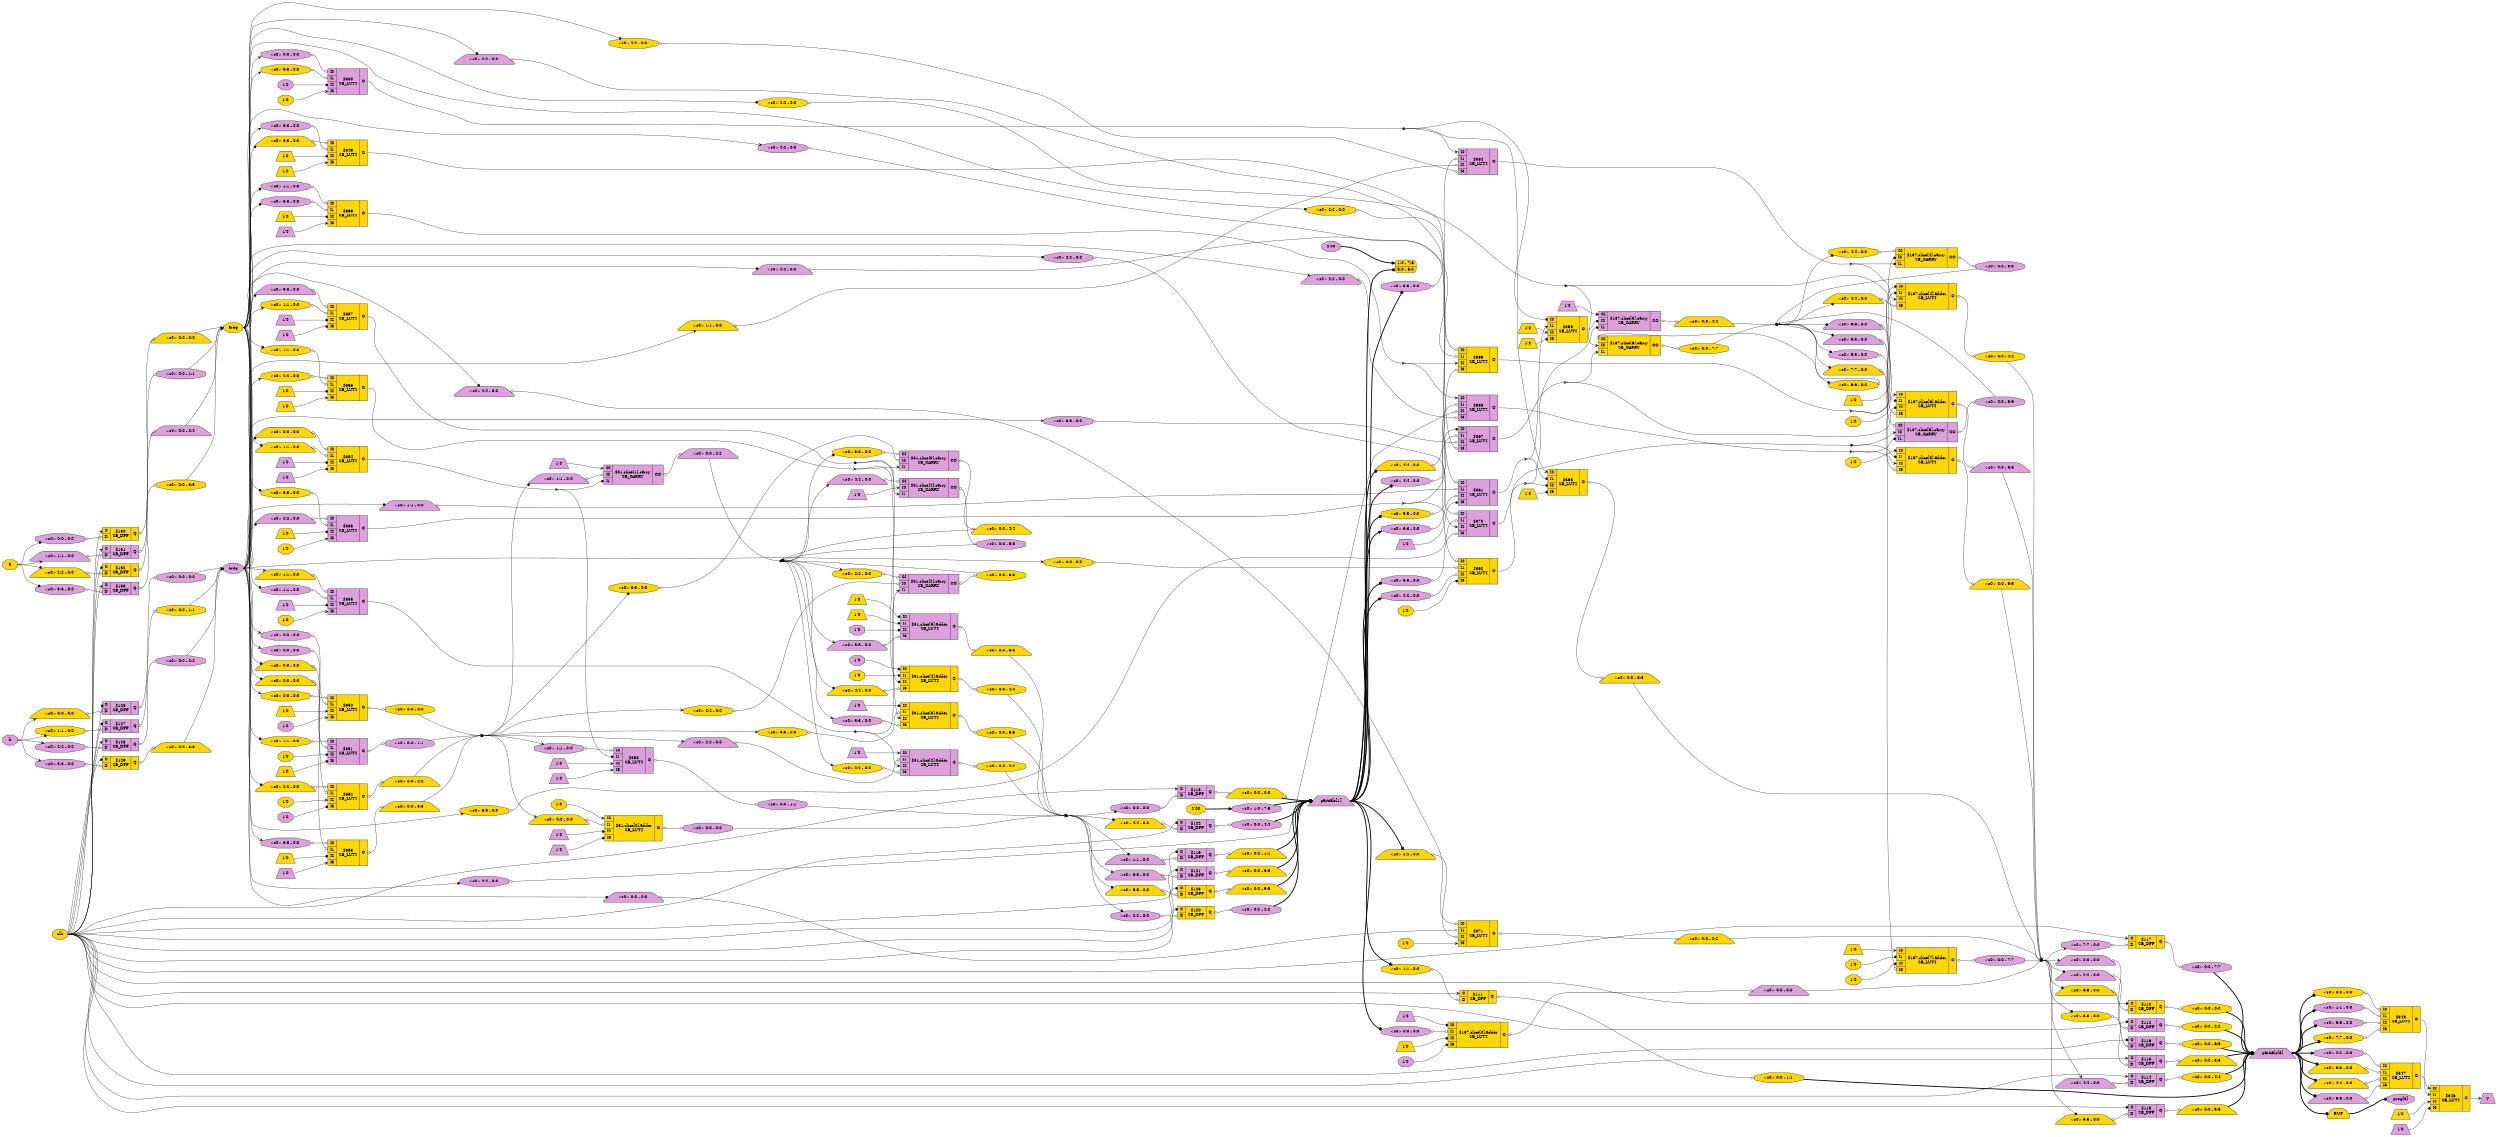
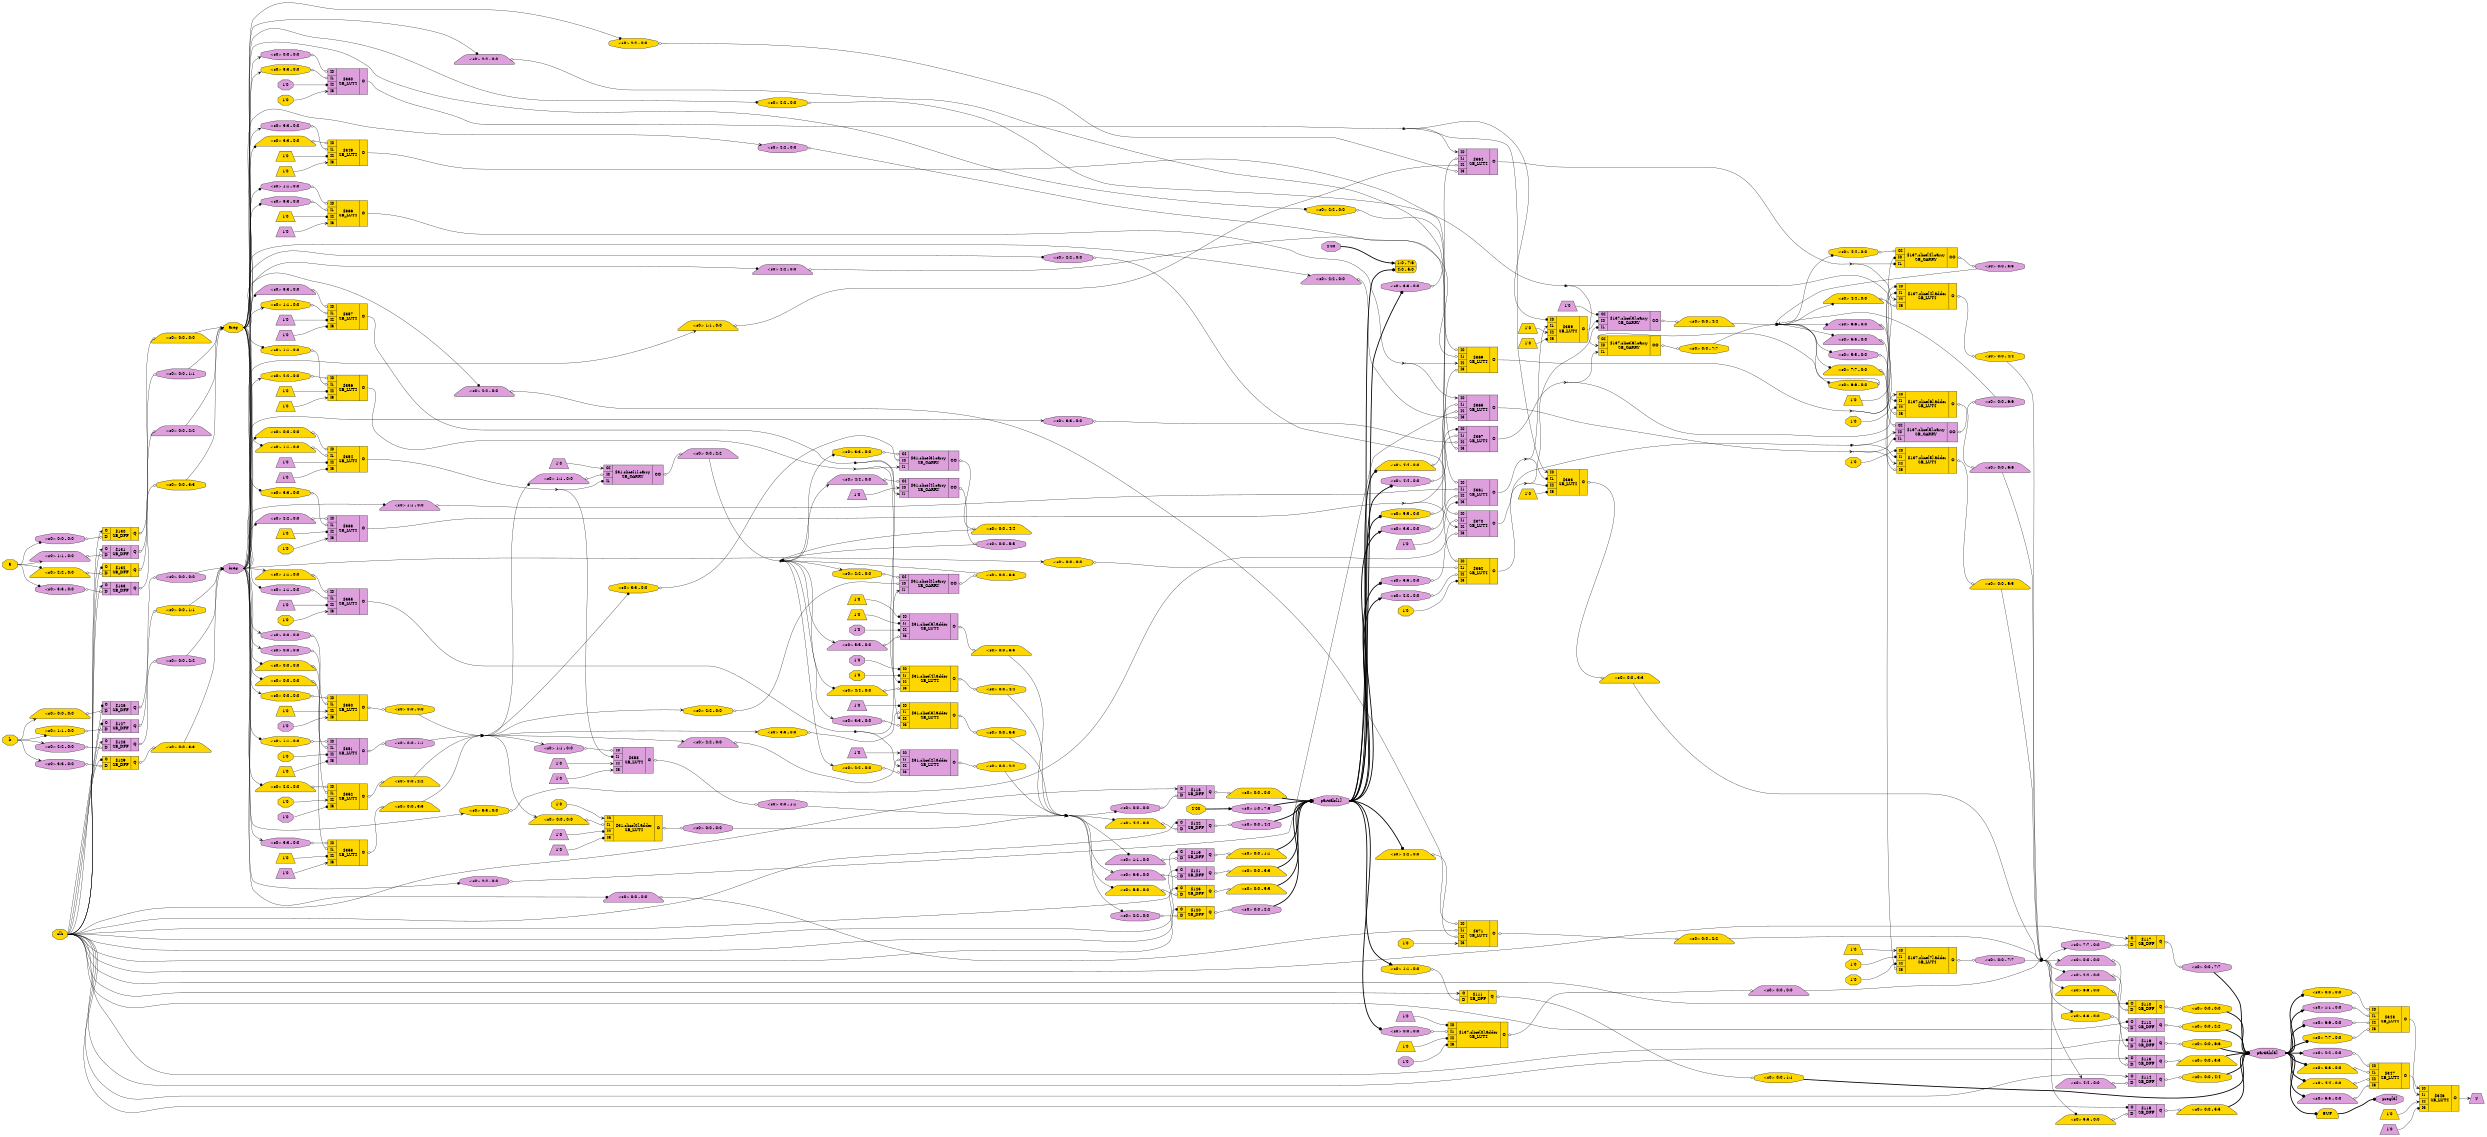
(1406, 270) -> (1406, 270)
(10, 740) -> (10, 740)
(1331, 801) -> (1331, 801)
(2273, 1053) -> (2267, 1053)
